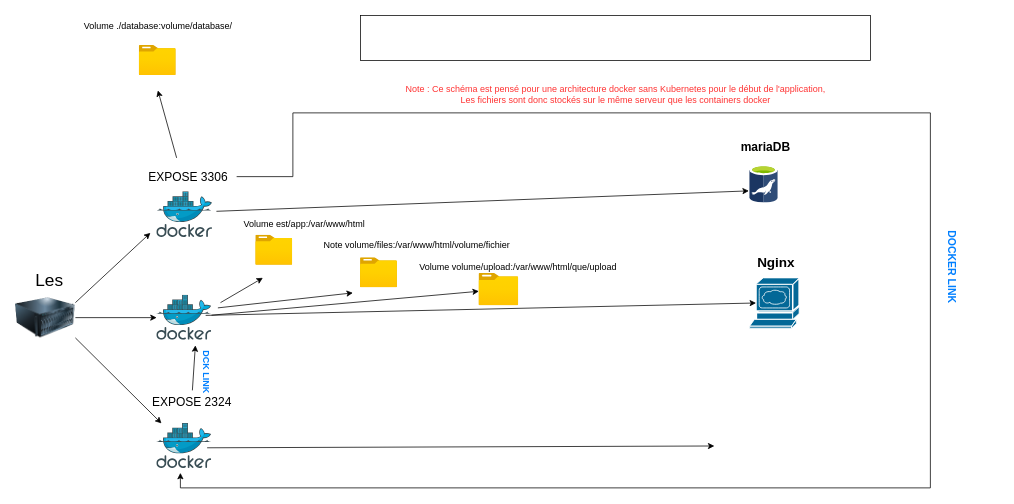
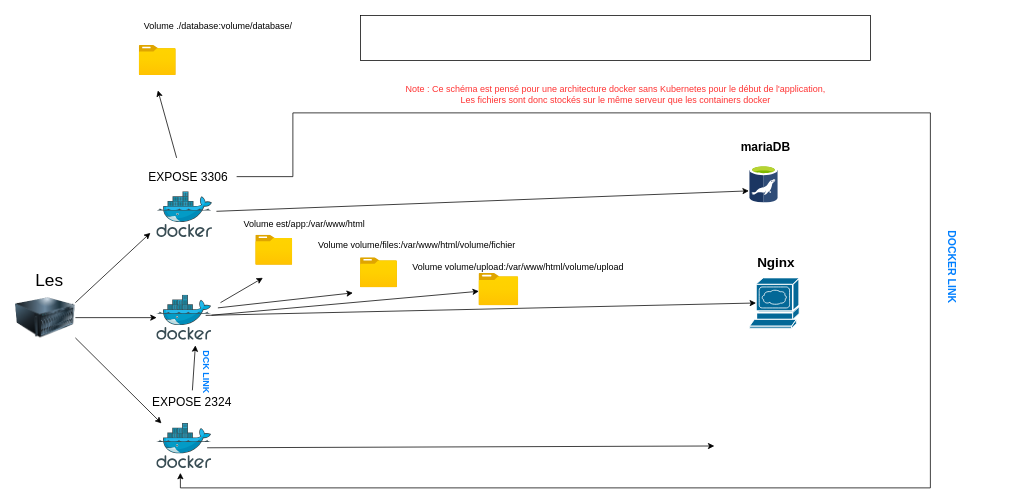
(158, 27) -> (218, 27)
(417, 245) -> (417, 245)
(518, 267) -> (518, 267)
